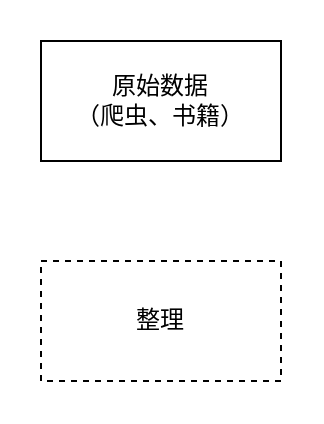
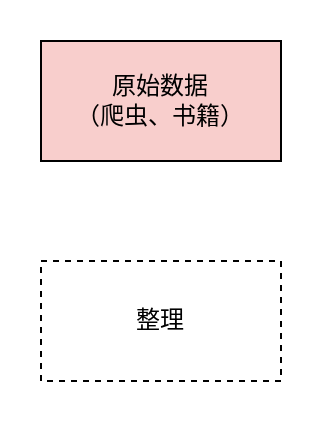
(161, 101) -> (161, 101)
